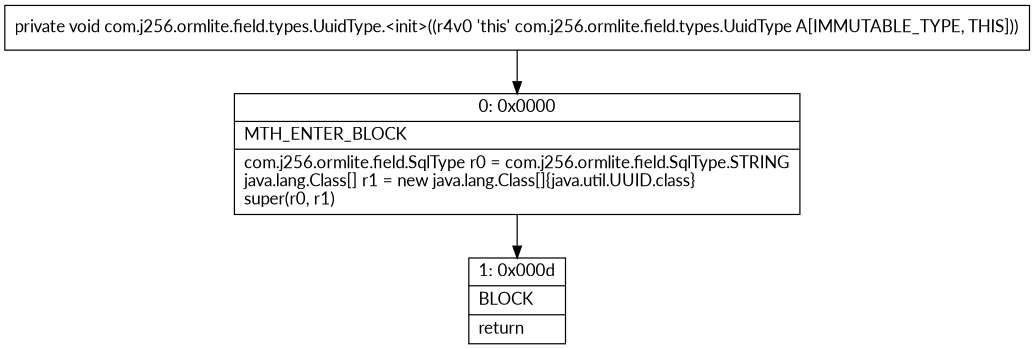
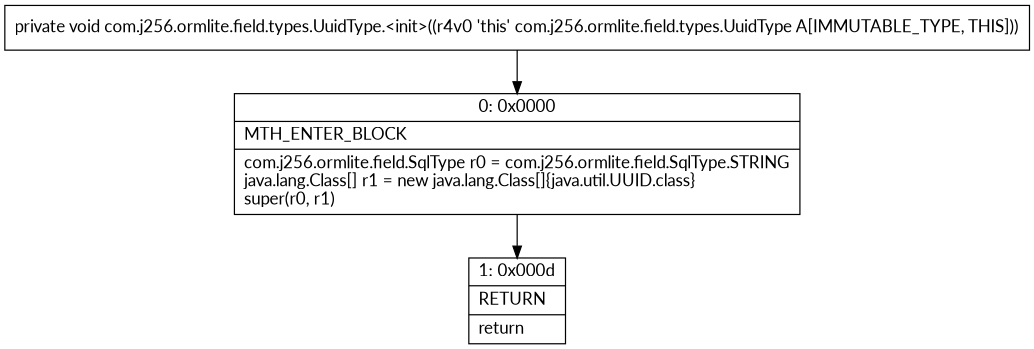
(506, 300) -> (512, 300)
